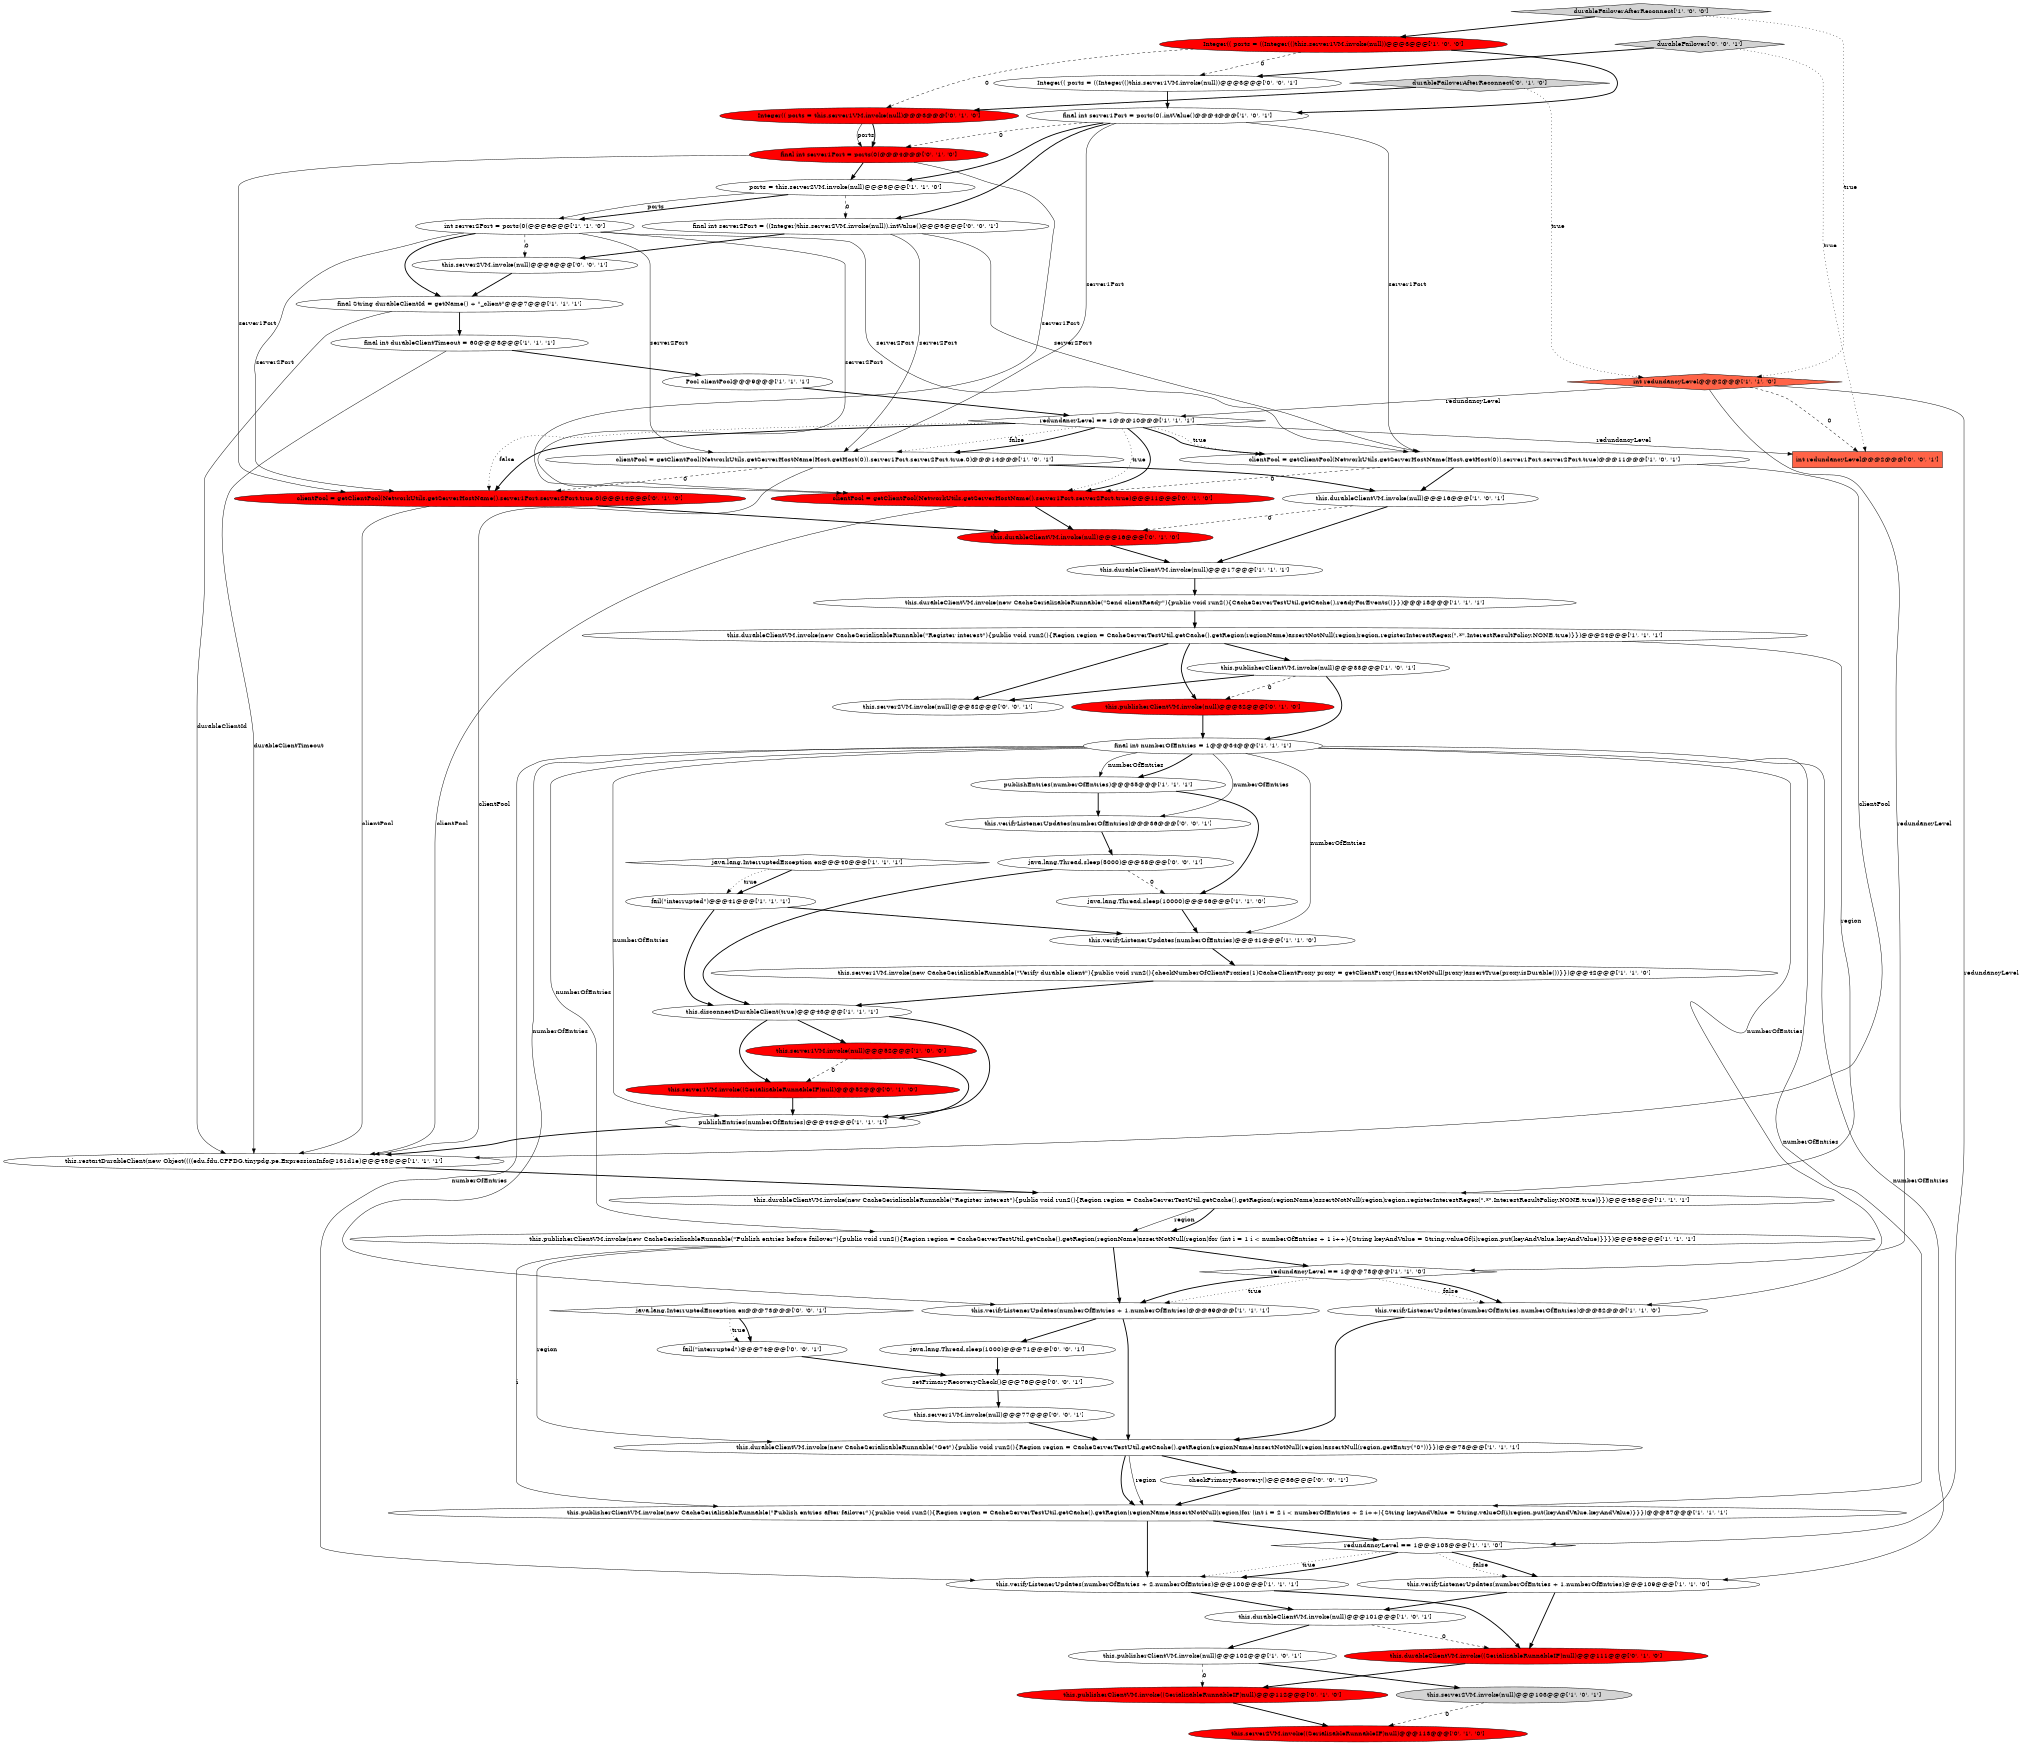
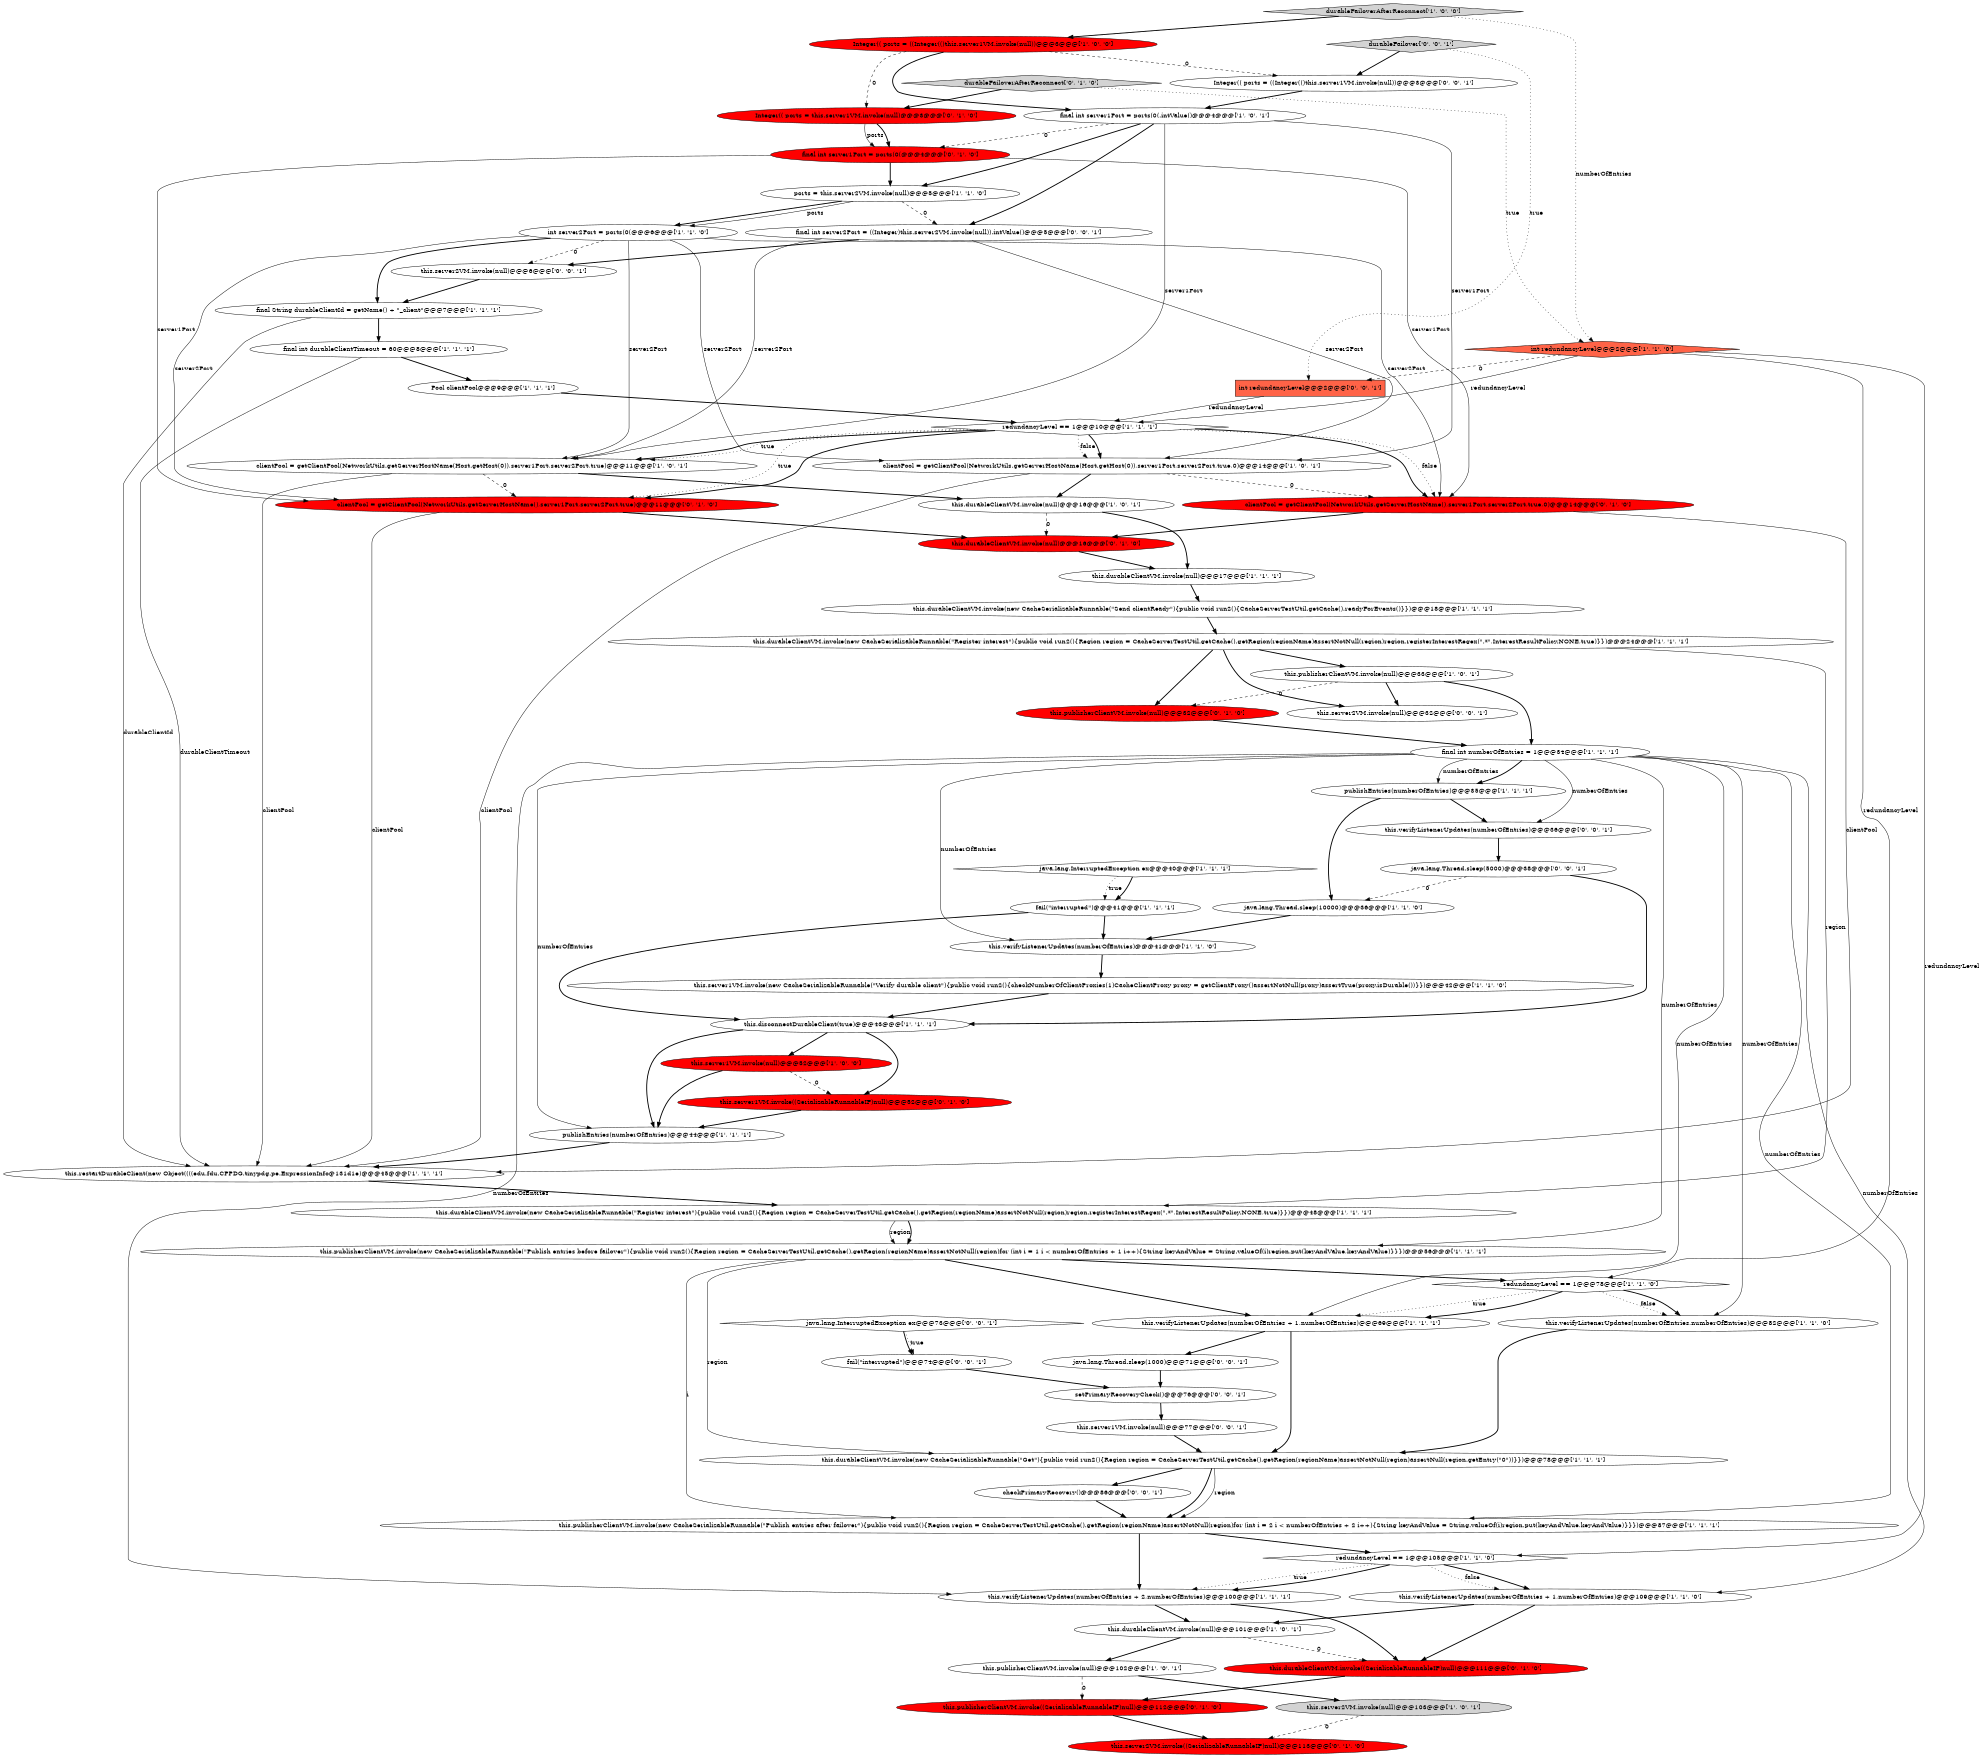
(1851, 187) -> (1604, 174)
(1492, 438) -> (1192, 408)
